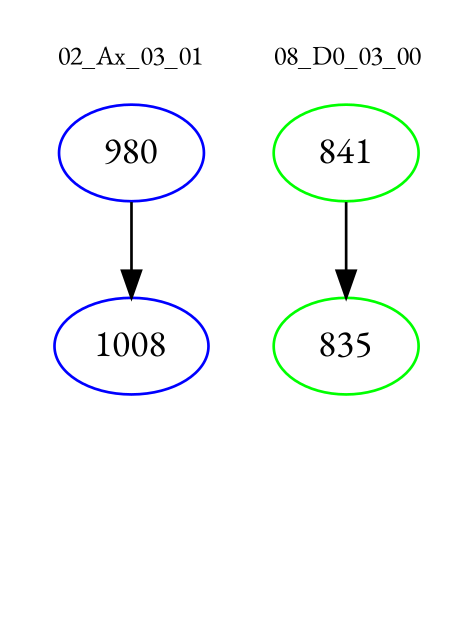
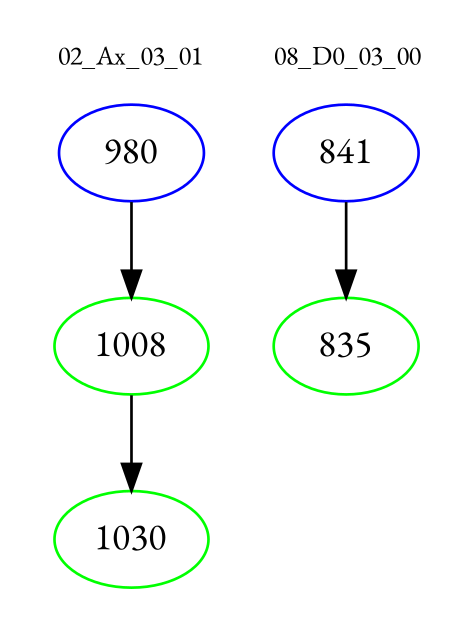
(346, 153) -> (346, 153)
(131, 346) -> (131, 346)
none -> (131, 539)
